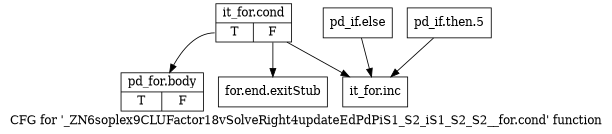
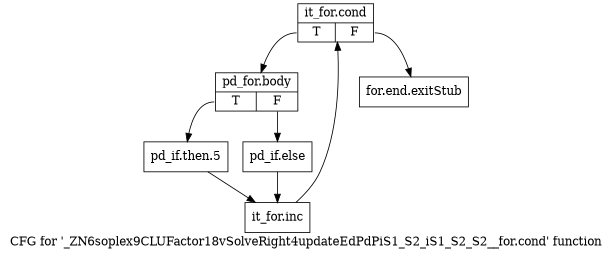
(314, 57) -> (333, 132)
none -> (197, 113)
none -> (277, 122)
